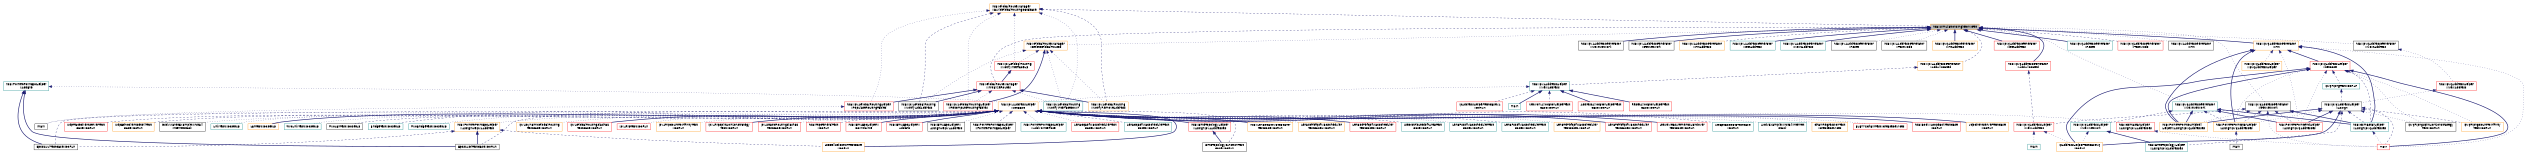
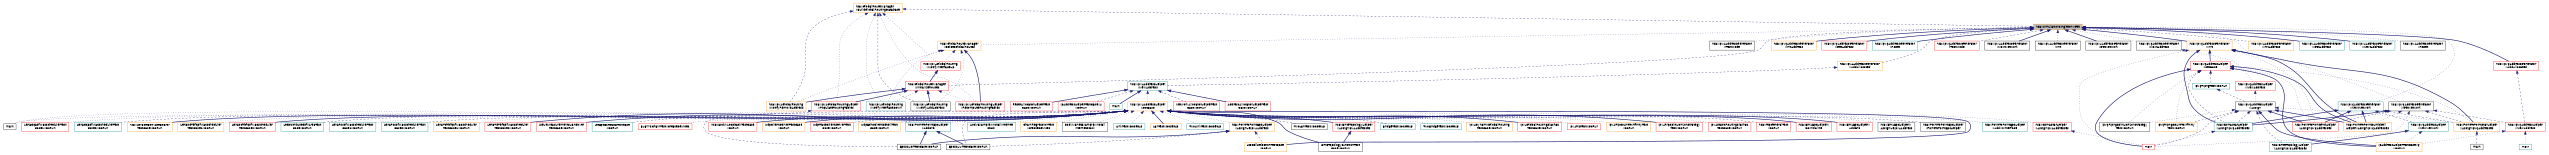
(2262, 66) -> none
(525, 91) -> (1038, 117)
(1149, 112) -> (1281, 125)
